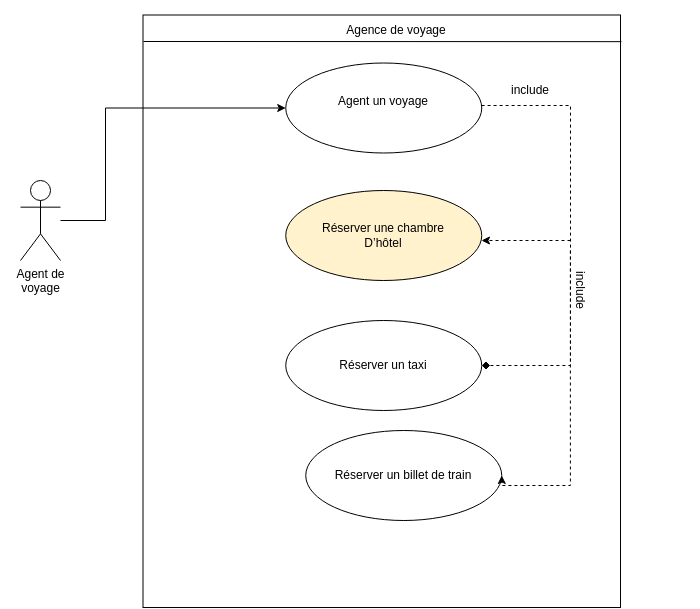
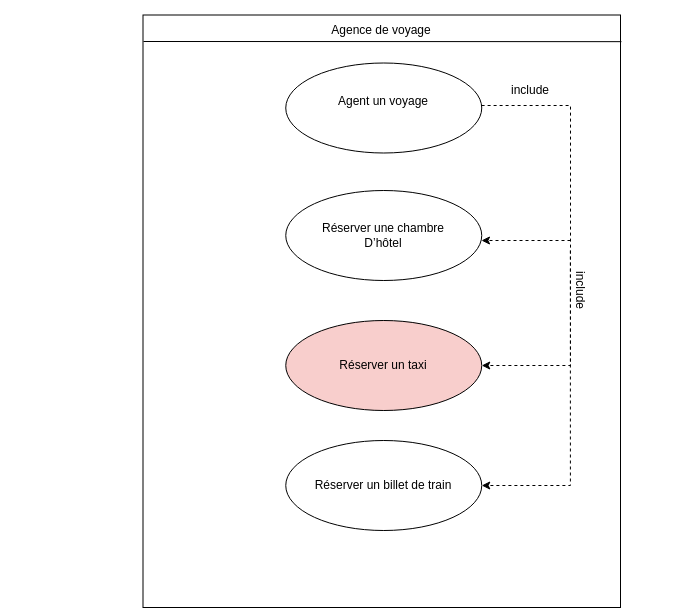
(397, 31) -> (382, 31)
(114, 108) -> none
(41, 221) -> none
(384, 236) -> (384, 236)
(384, 366) -> (384, 366)
(490, 366) -> (490, 366)
(404, 476) -> (384, 486)
